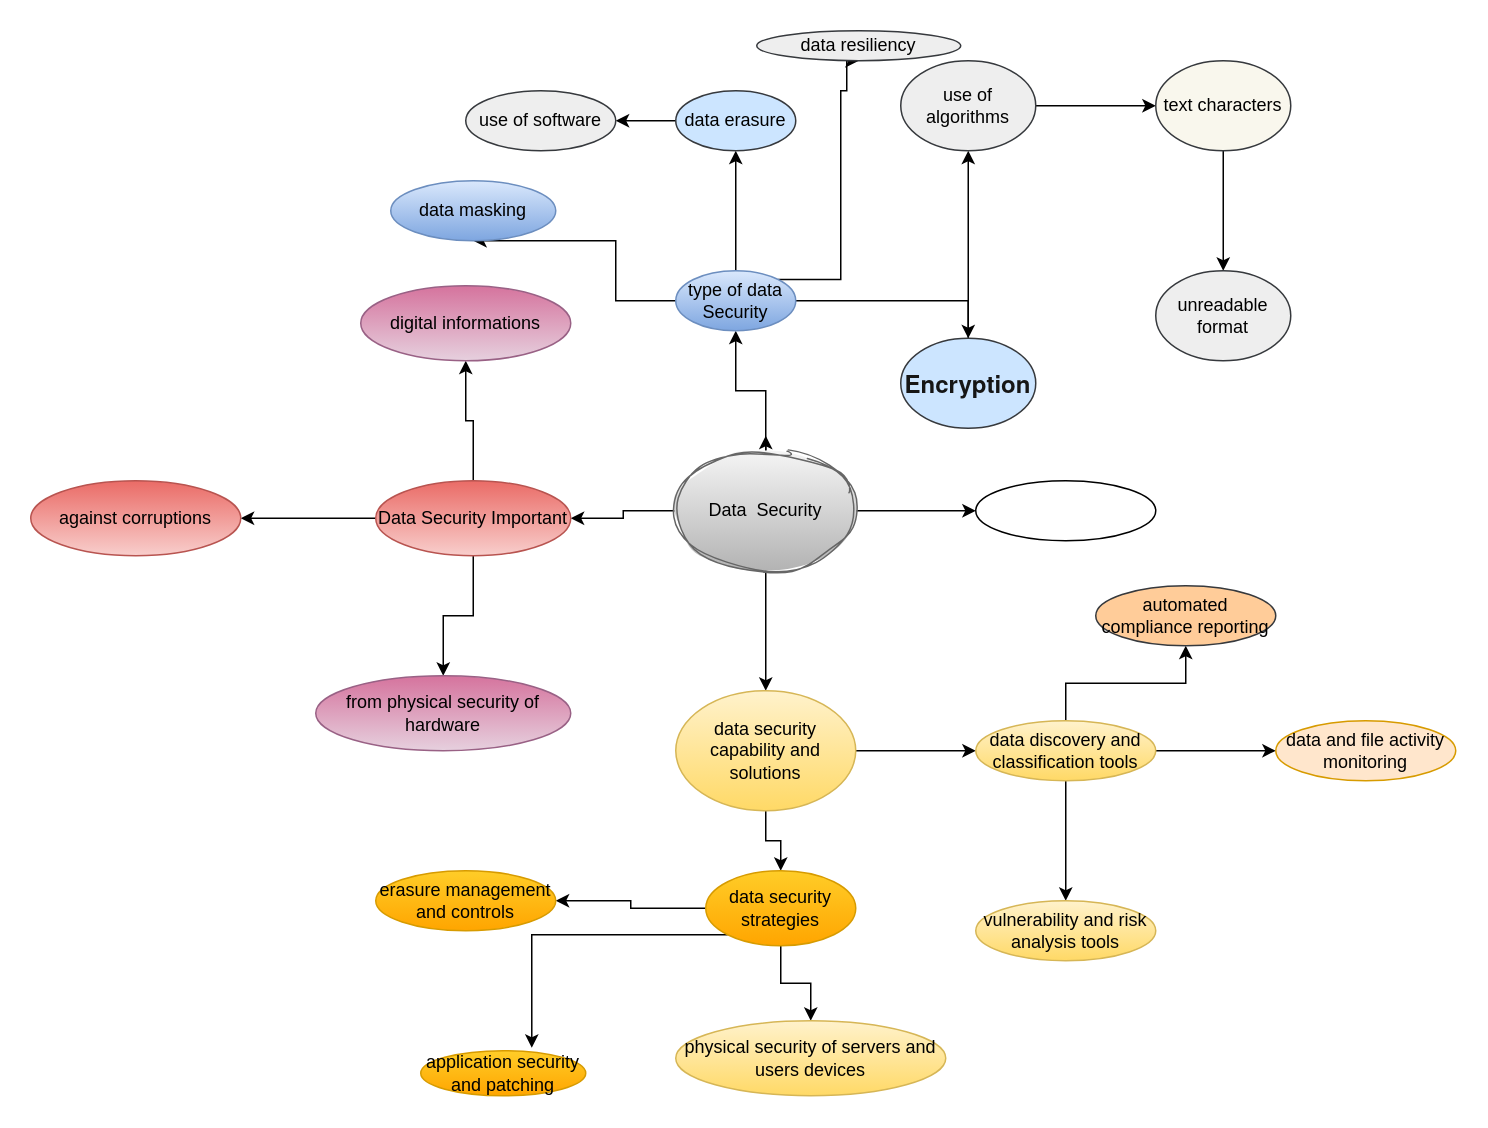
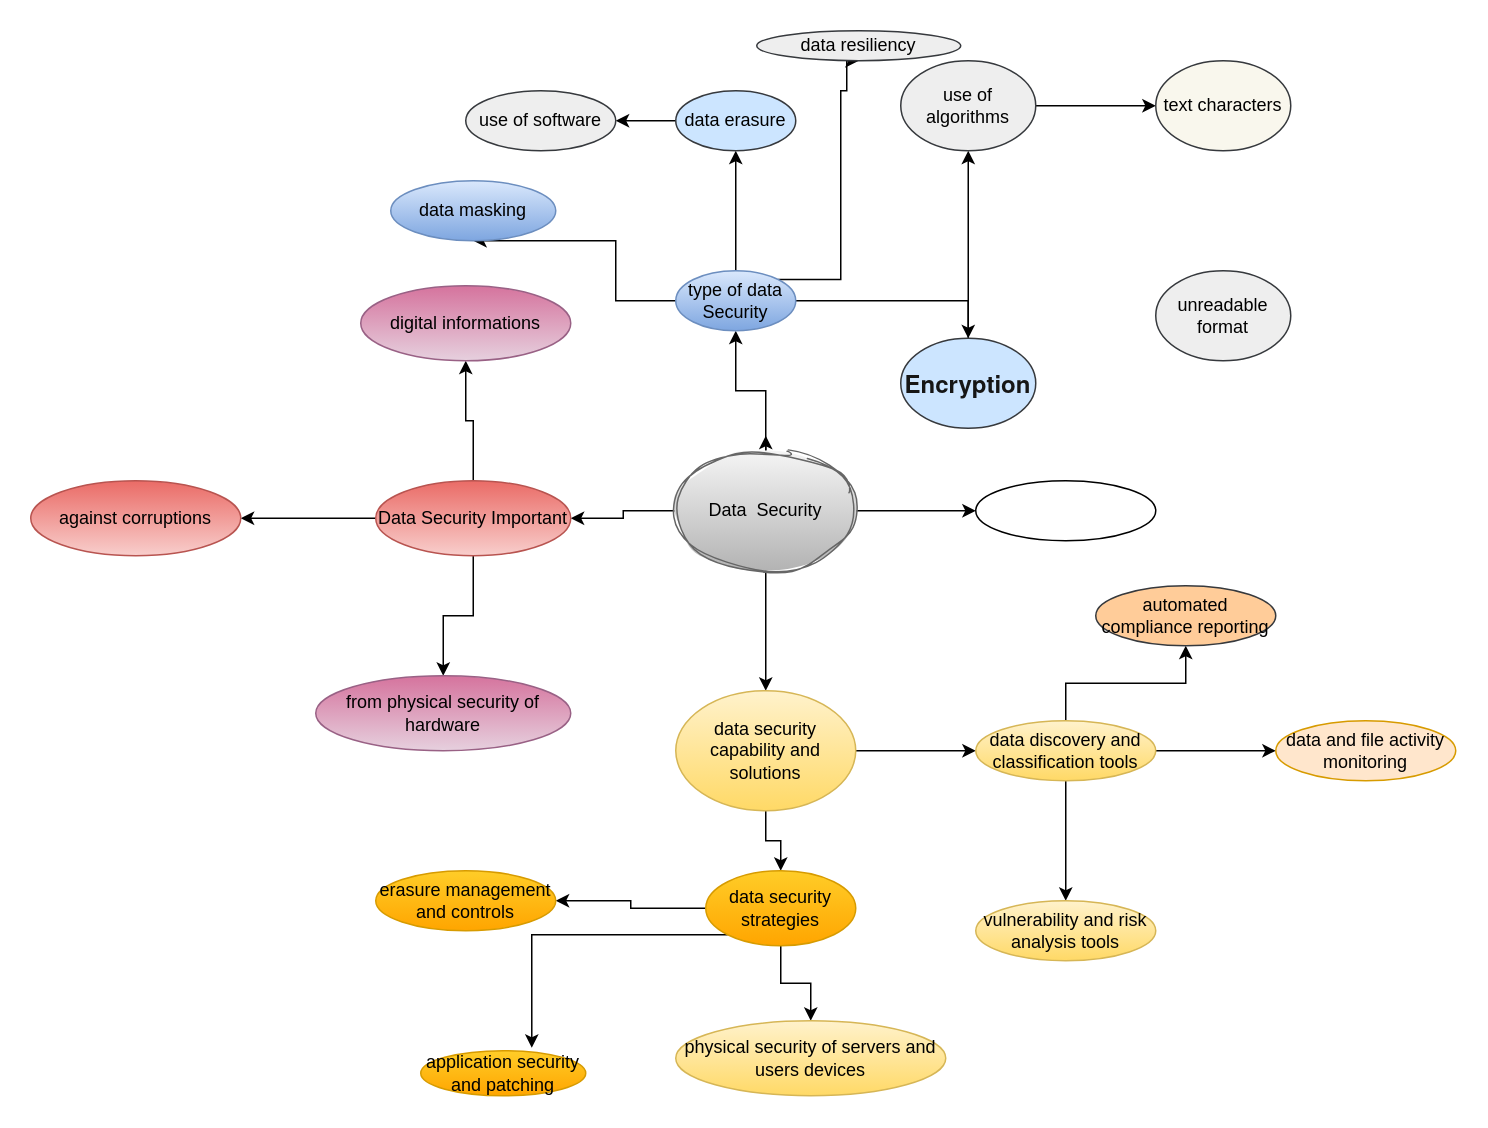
(1223, 206) -> none
